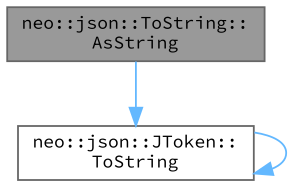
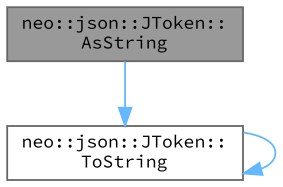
(136, 34) -> (125, 34)
